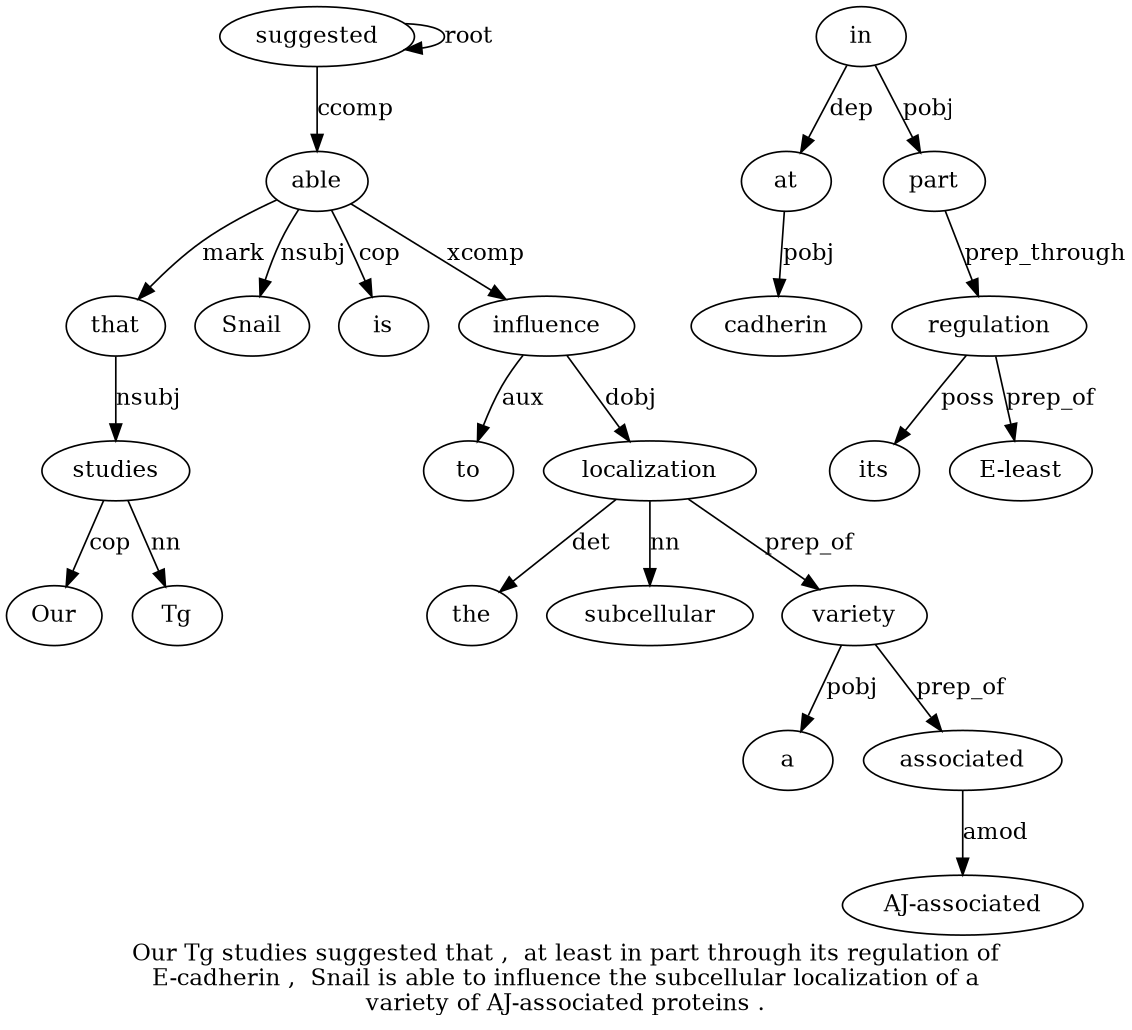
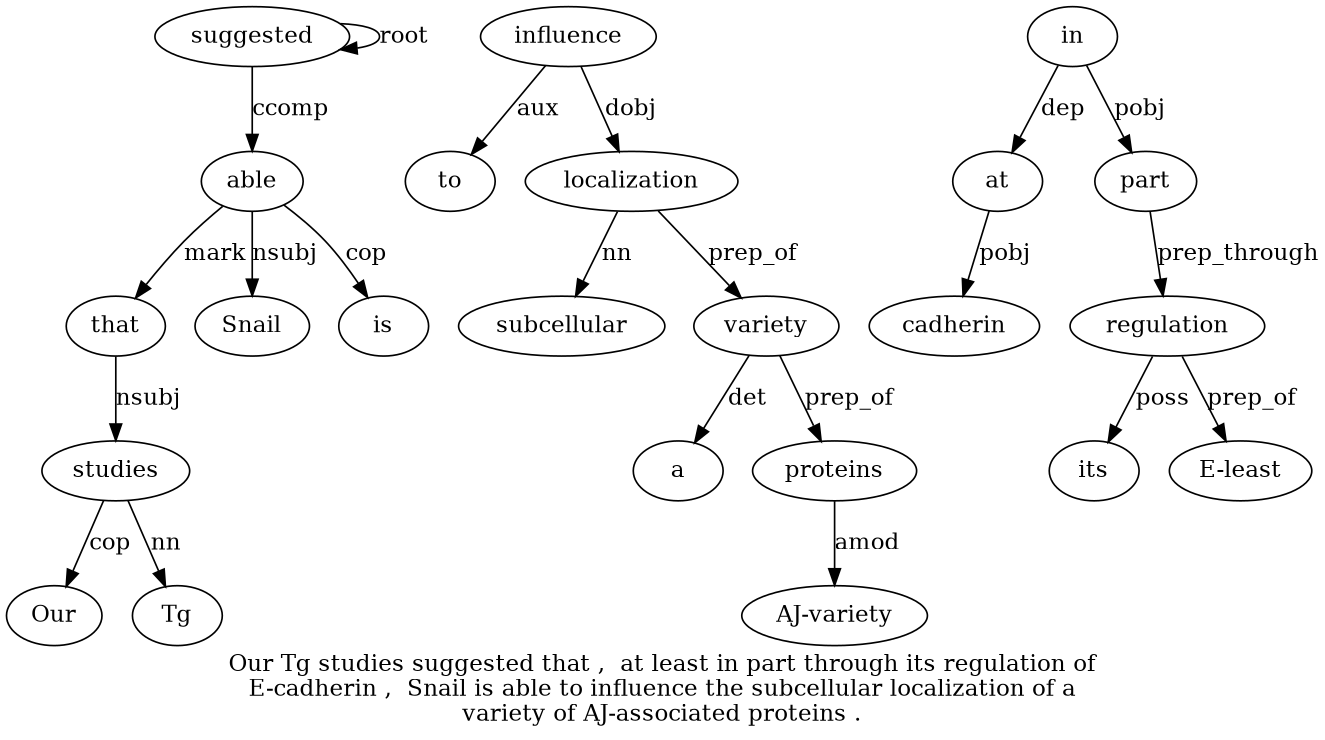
(421, 247) -> none
(472, 616) -> none
(852, 688) -> (748, 399)
(963, 760) -> (835, 471)
(963, 905) -> (835, 616)
